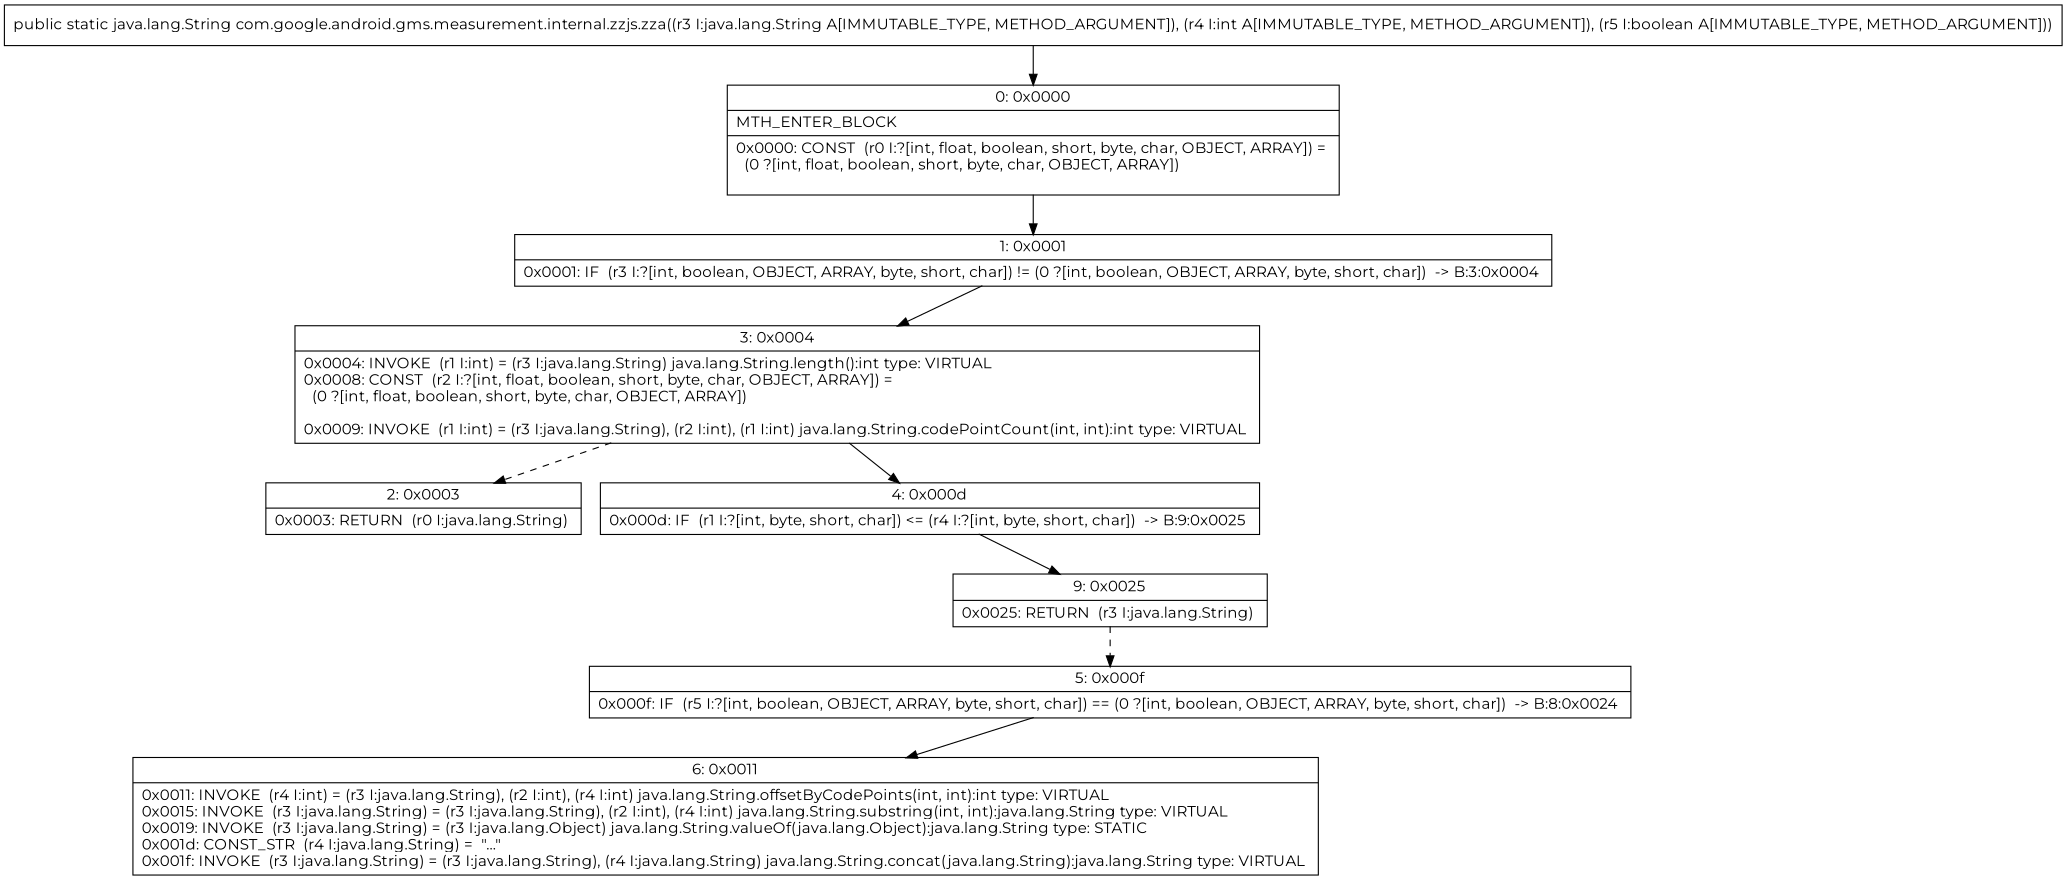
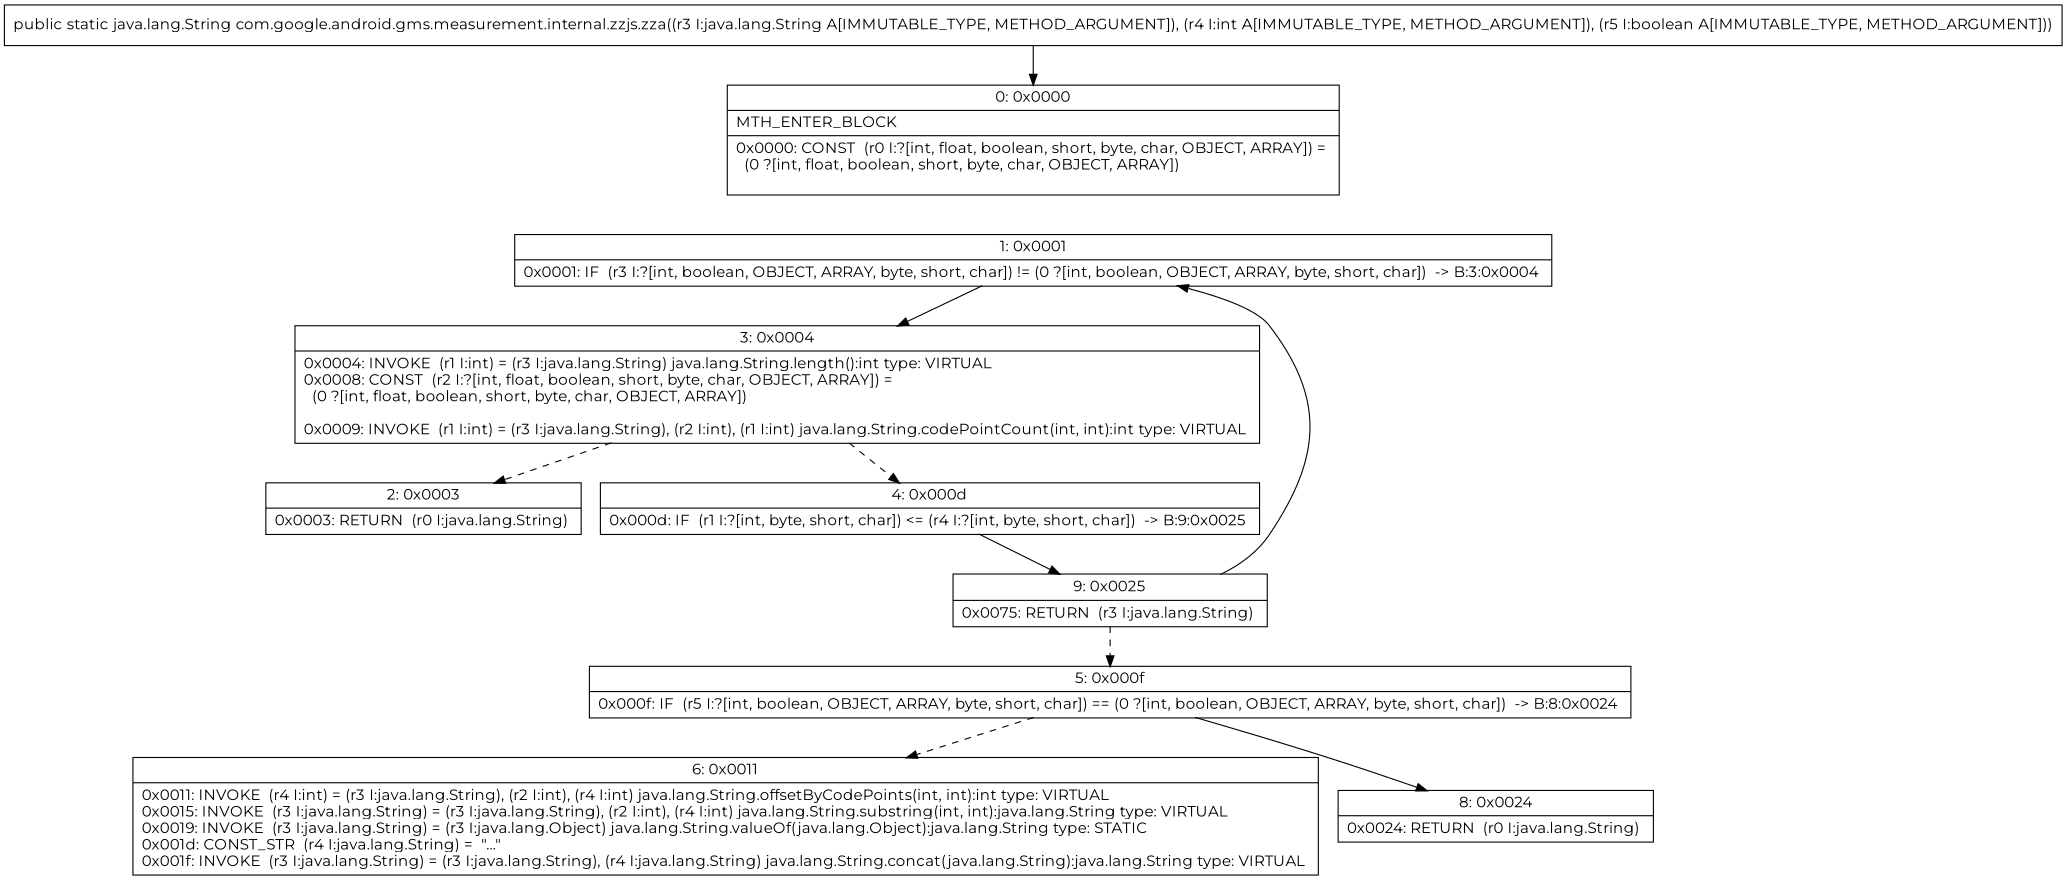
(1033, 209) -> (1309, 417)
(870, 460) -> (870, 460)
(1110, 613) -> (1110, 613)
(975, 736) -> (975, 736)
none -> (1496, 816)
